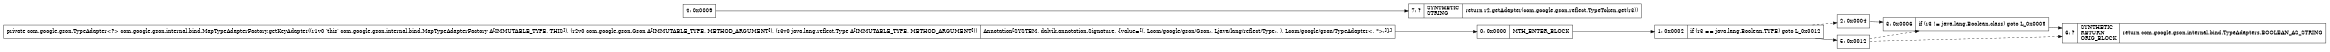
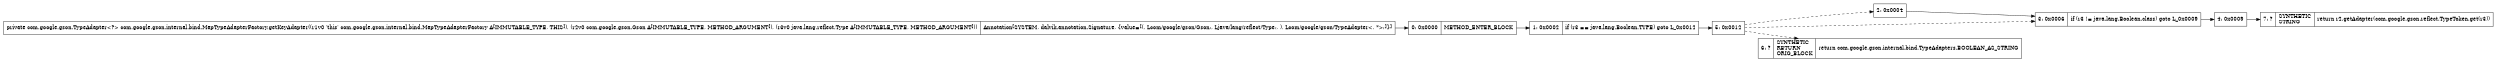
(1823, 24) -> (1807, 17)
(2054, 28) -> (2206, 19)
(1541, 32) -> (1479, 28)
